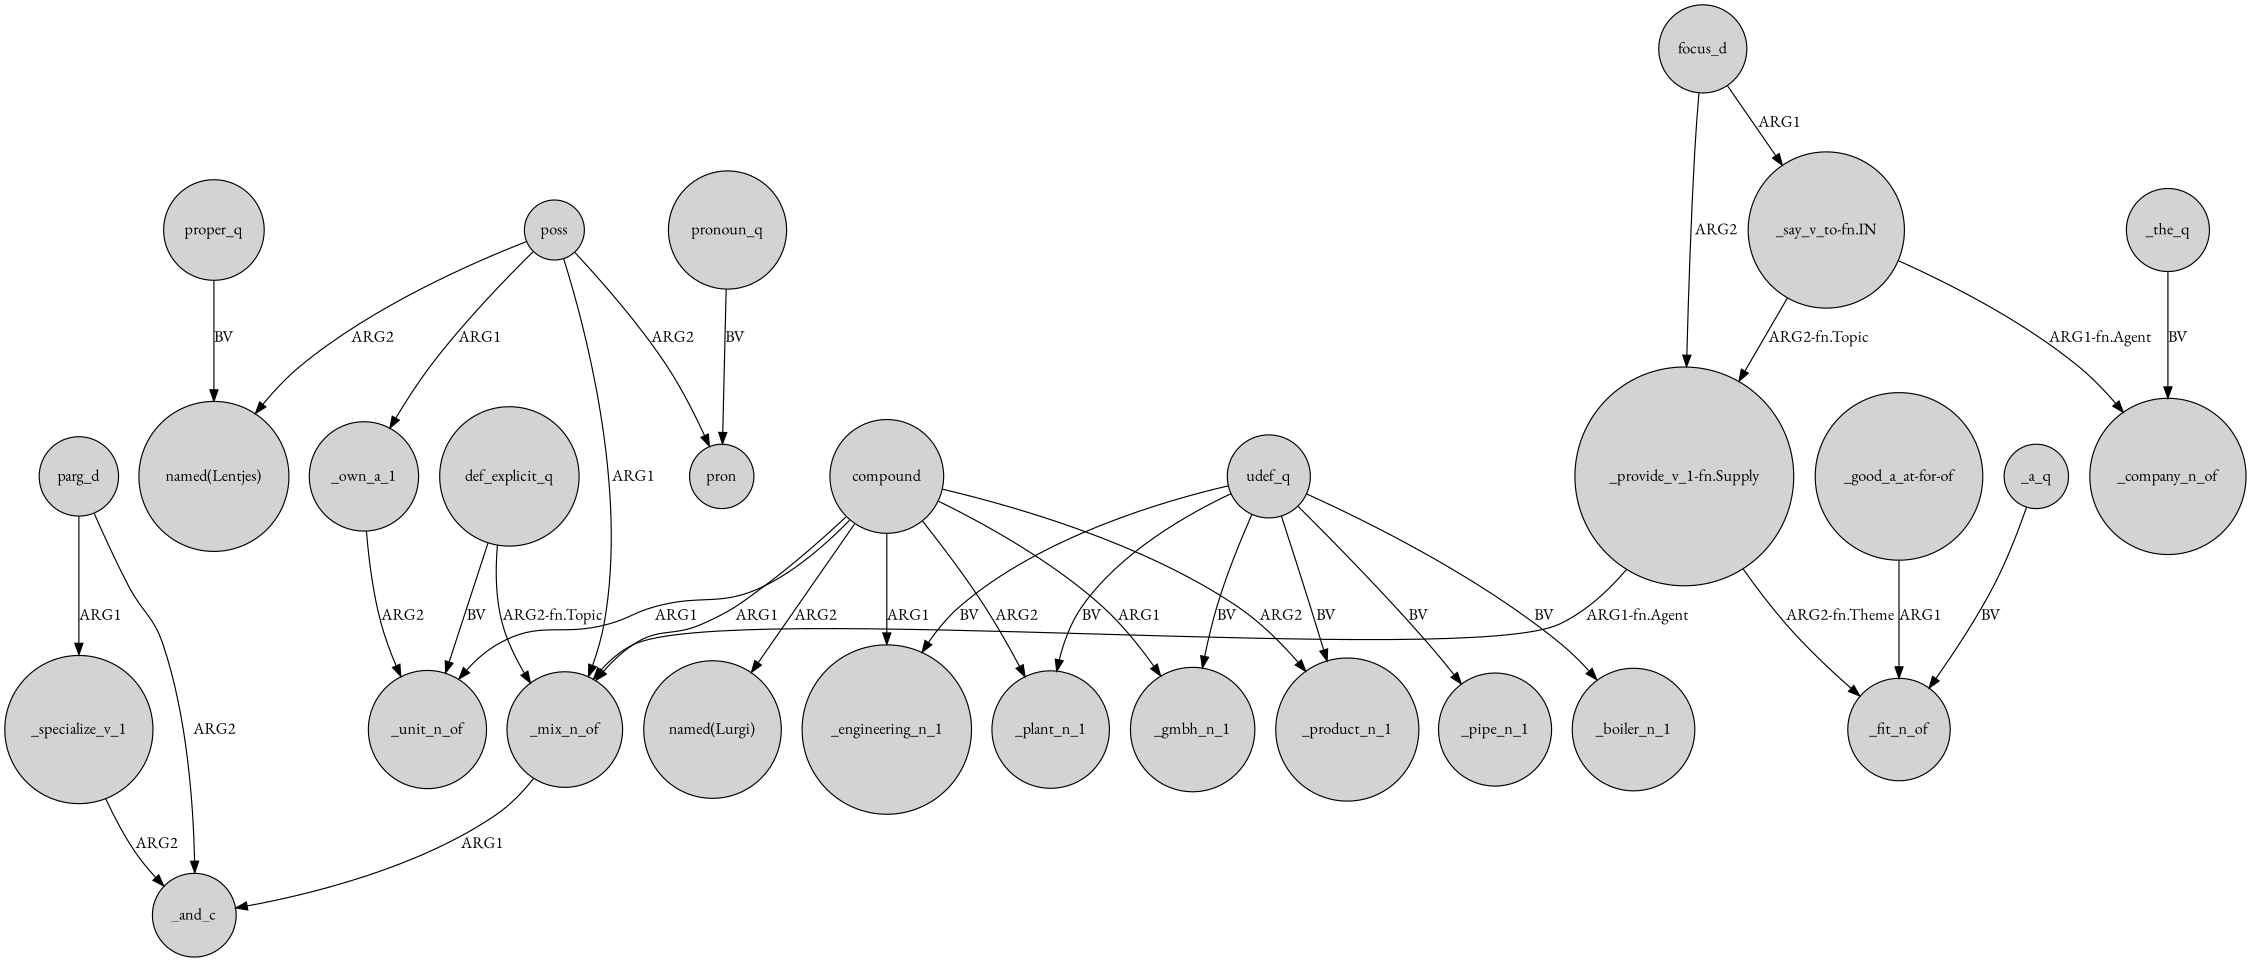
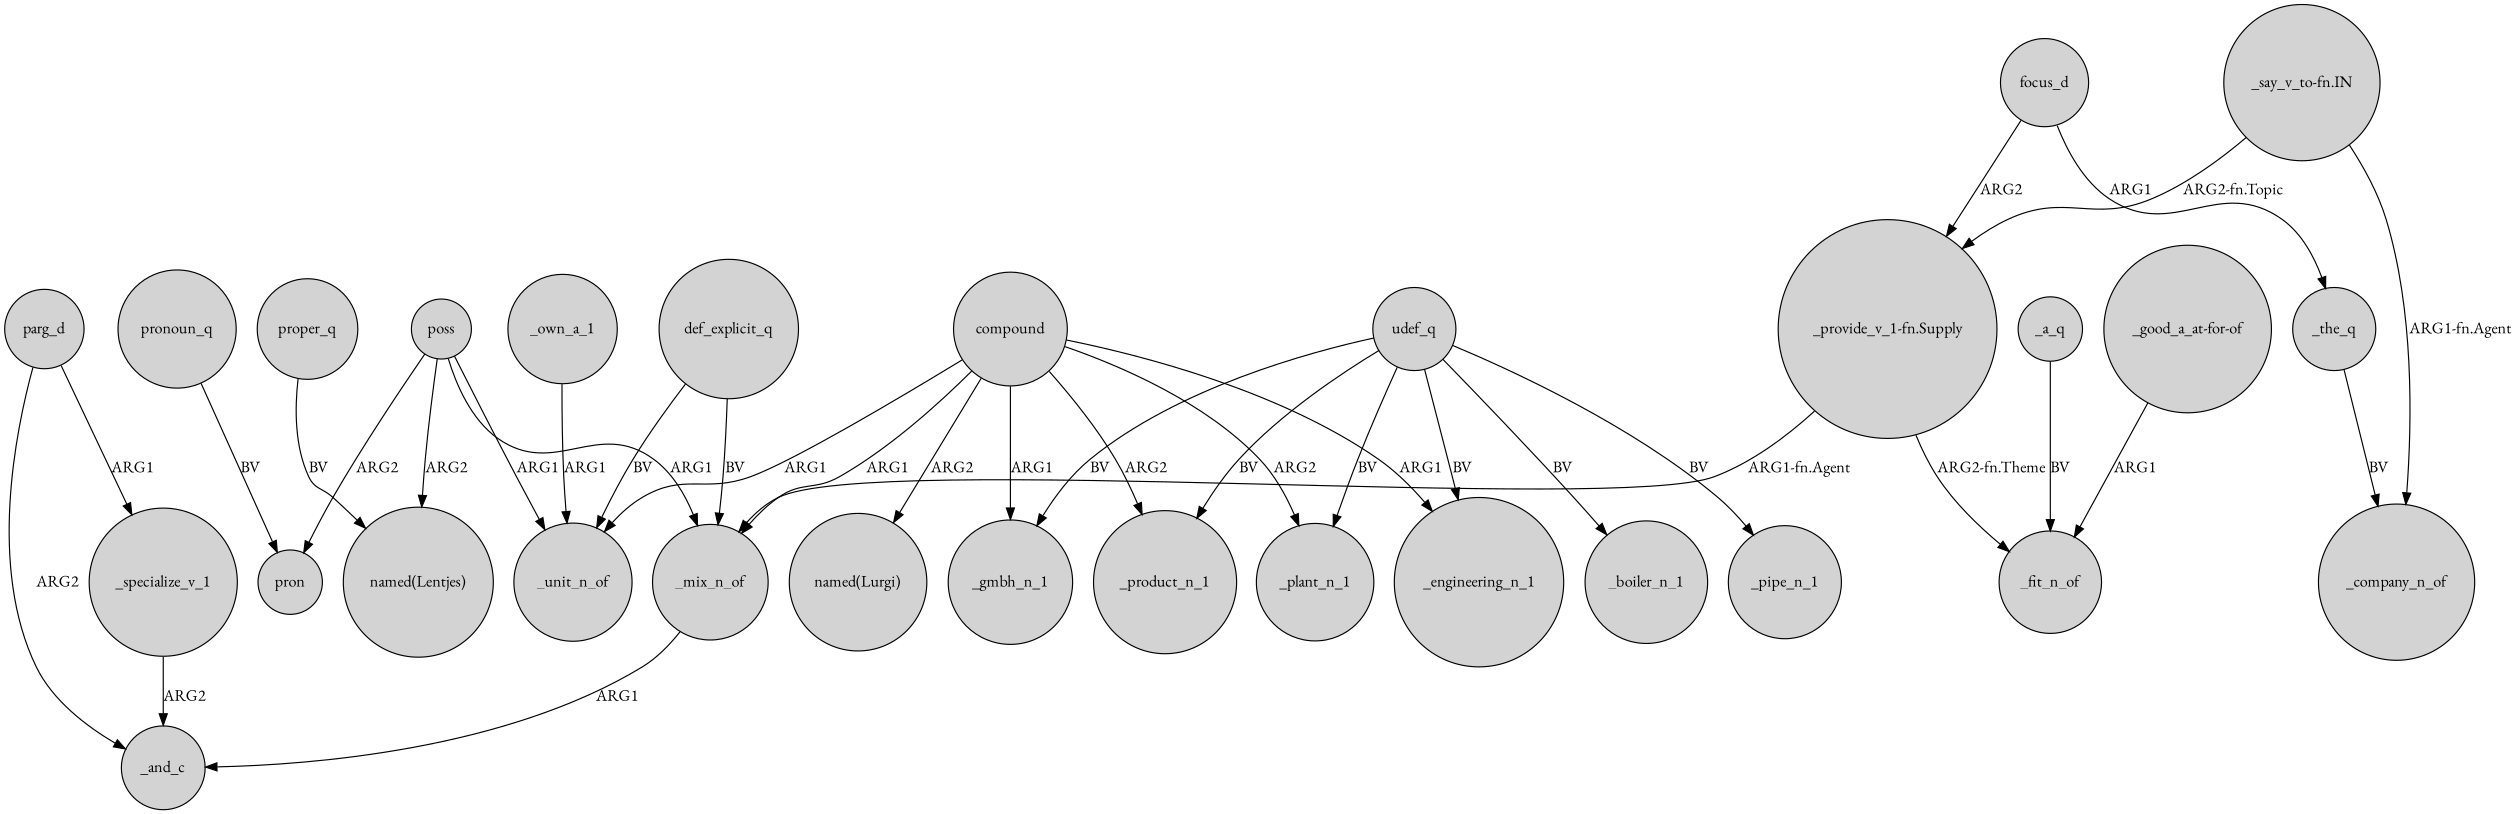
(1752, 121) -> (2186, 210)
(459, 330) -> (503, 450)
(403, 615) -> (585, 468)
(553, 615) -> (736, 468)
